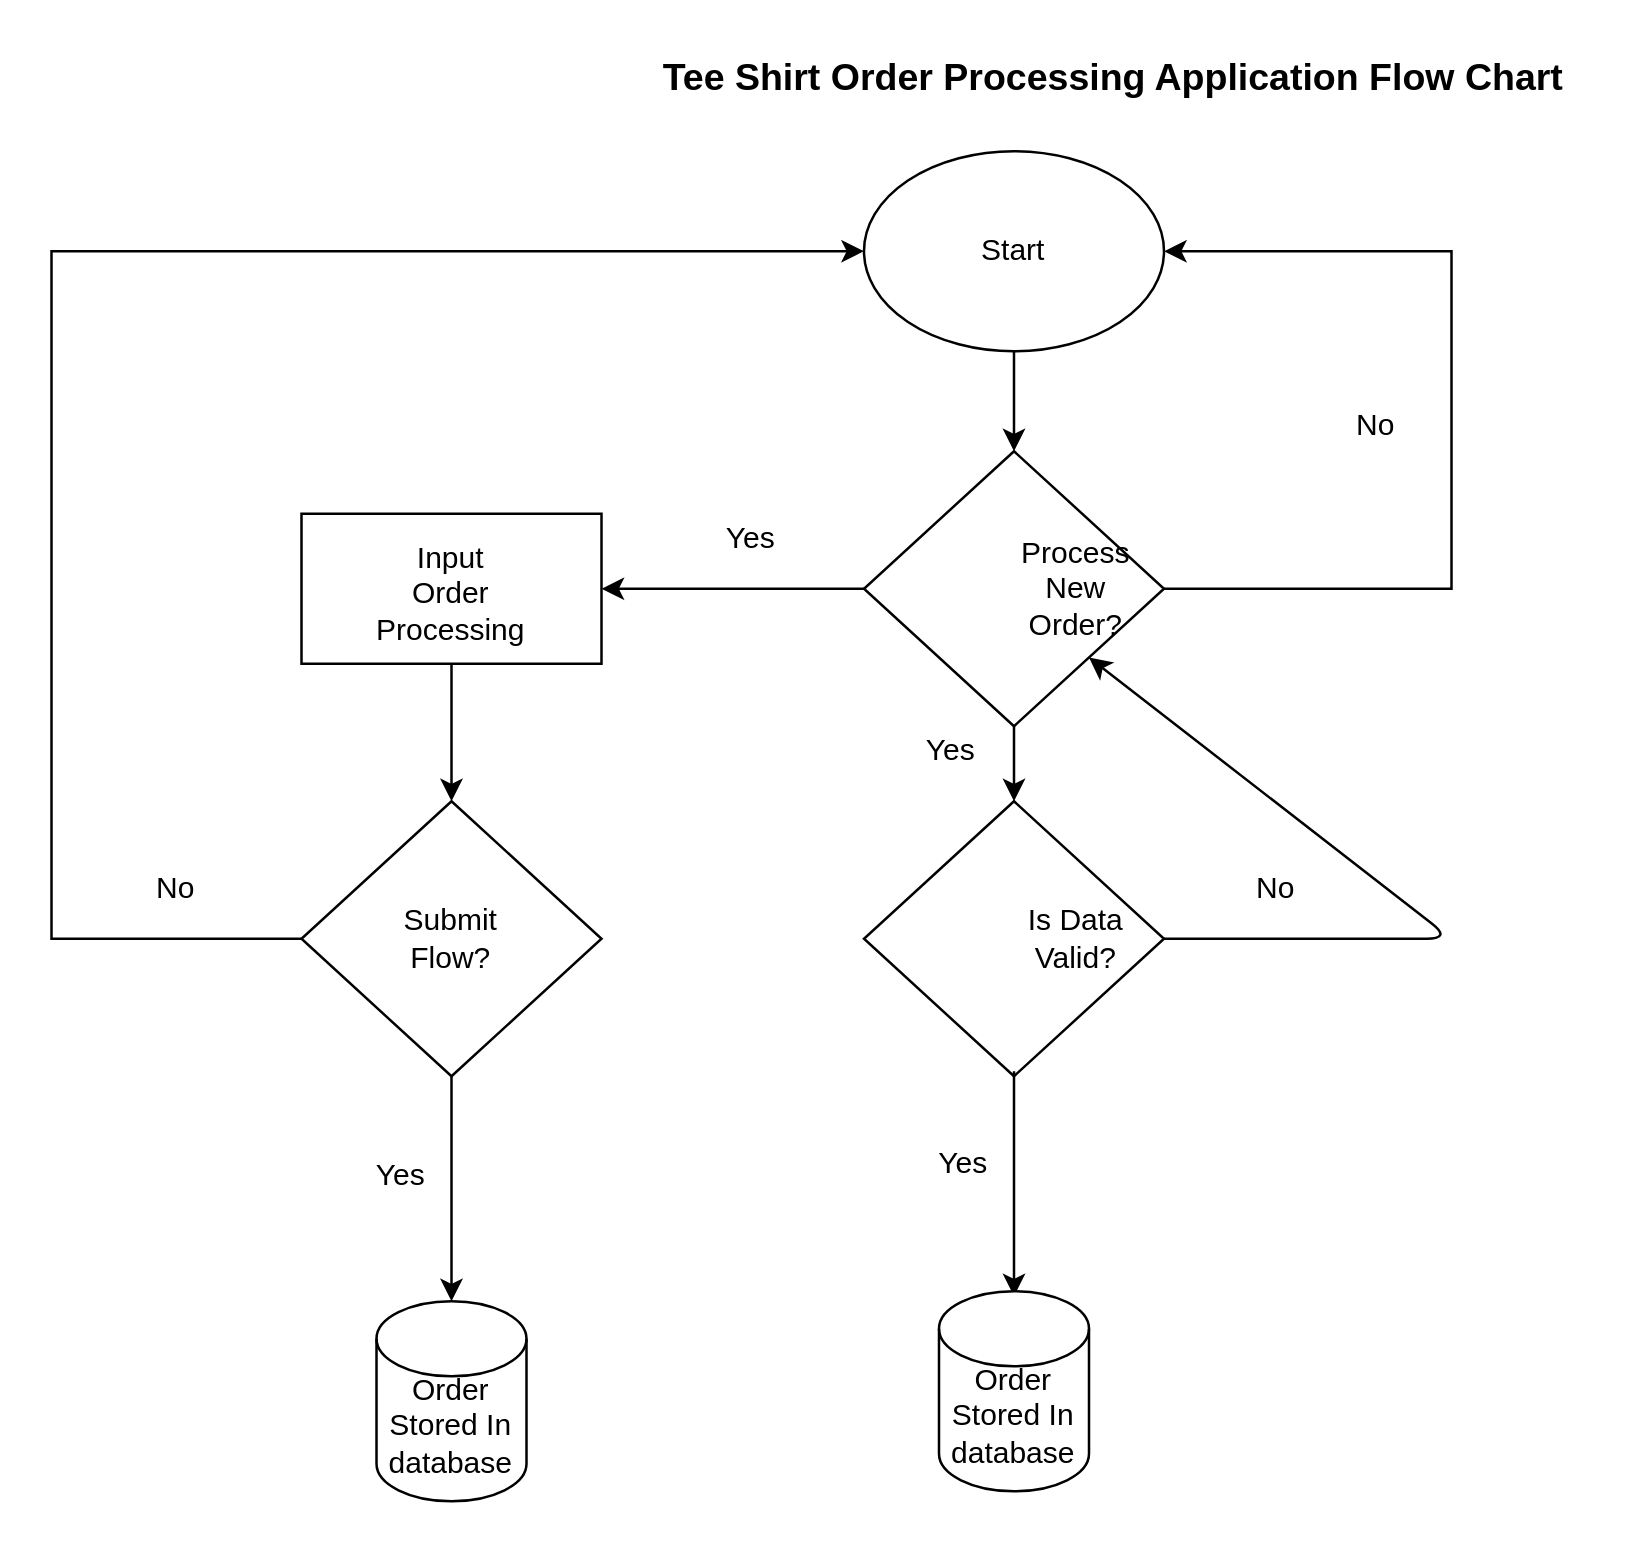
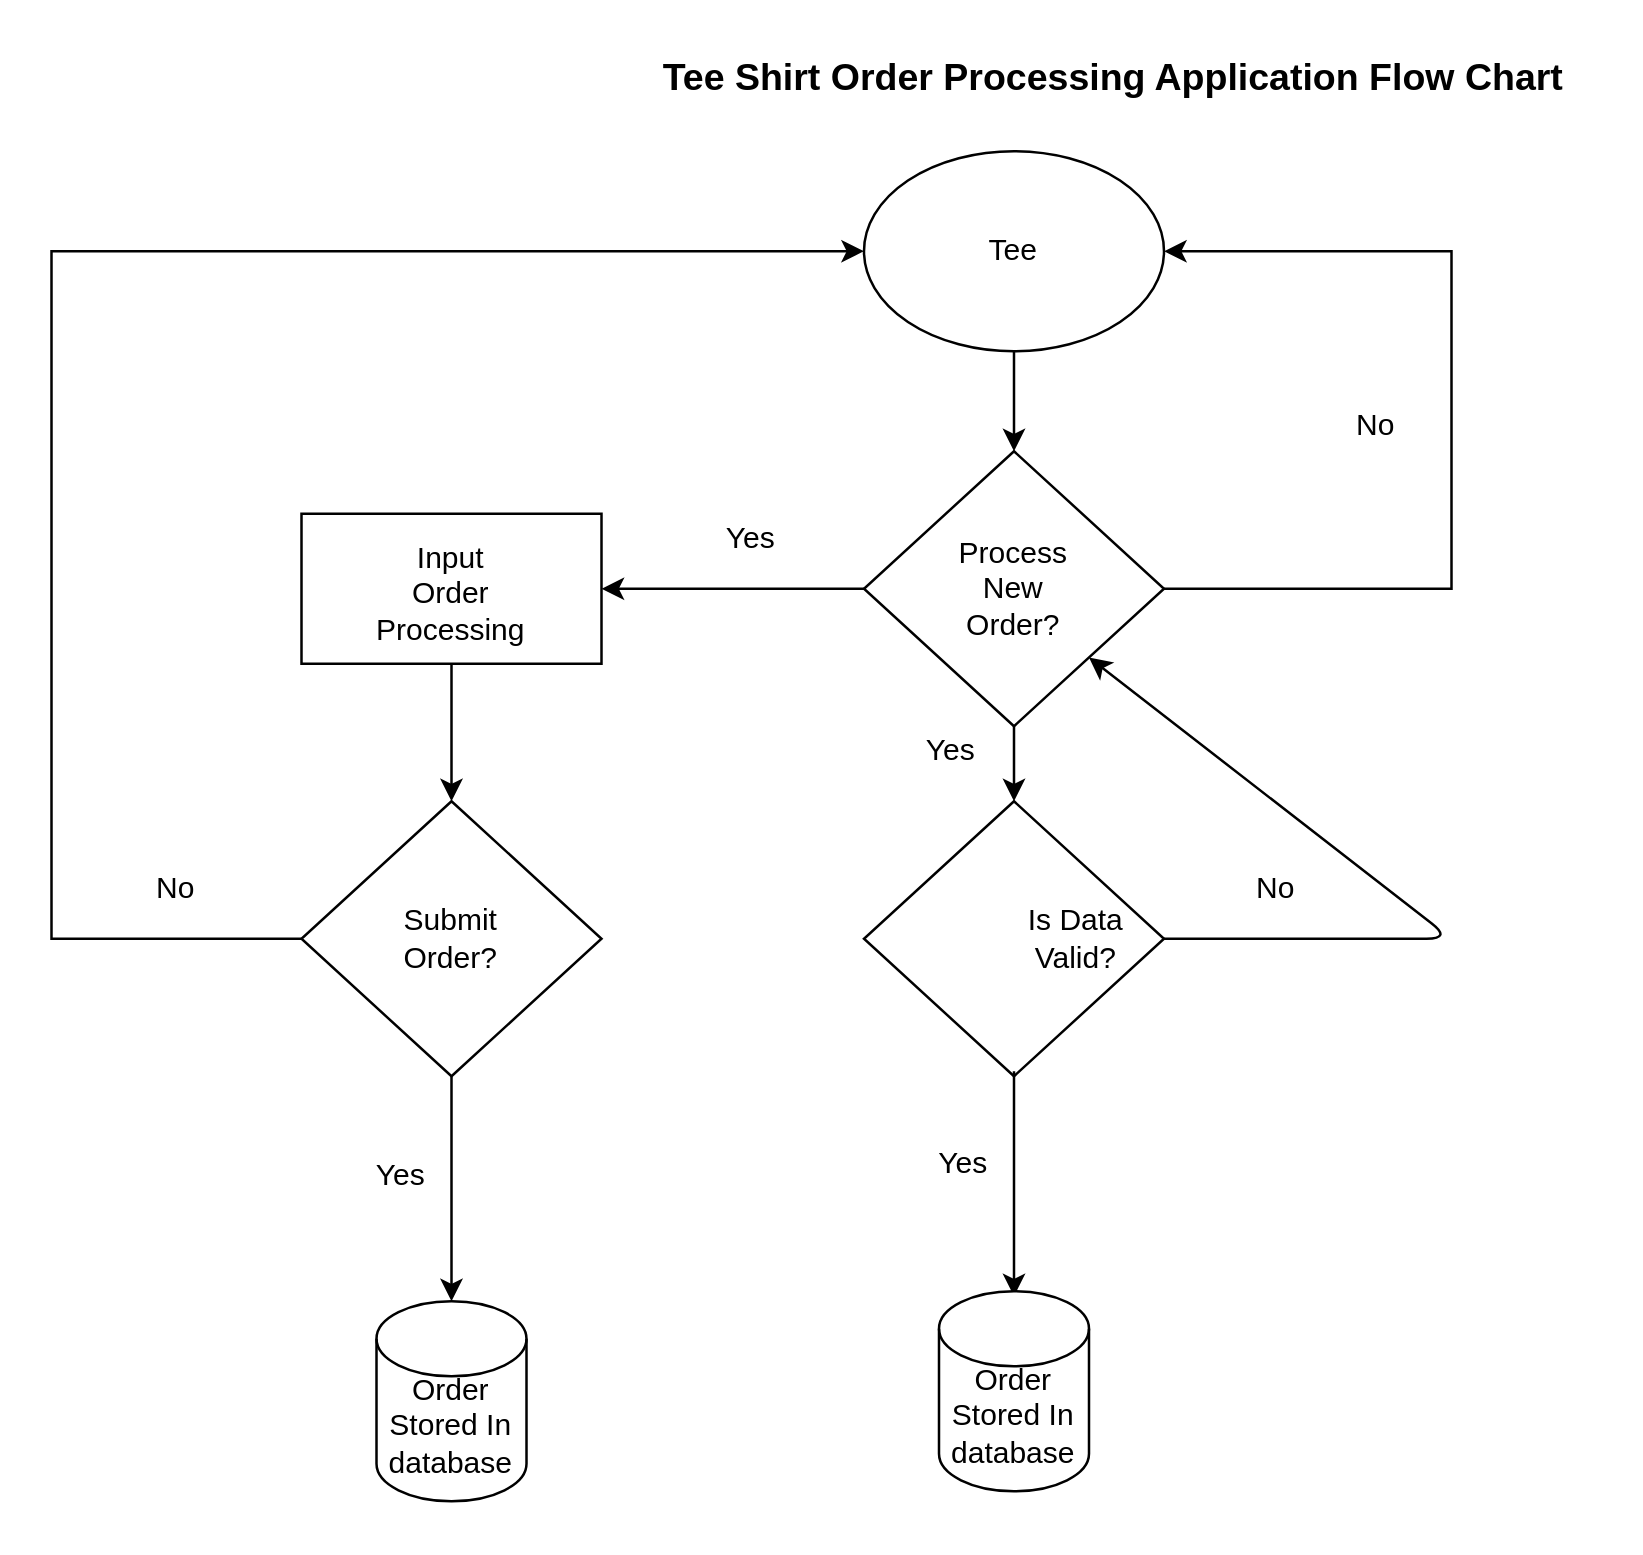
(1014, 251) -> (1014, 251)
(1076, 589) -> (1014, 589)
(451, 939) -> (451, 939)
